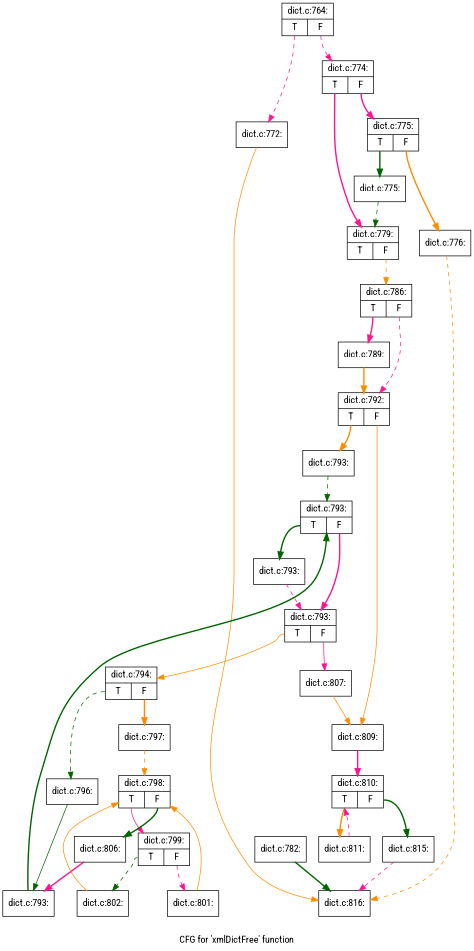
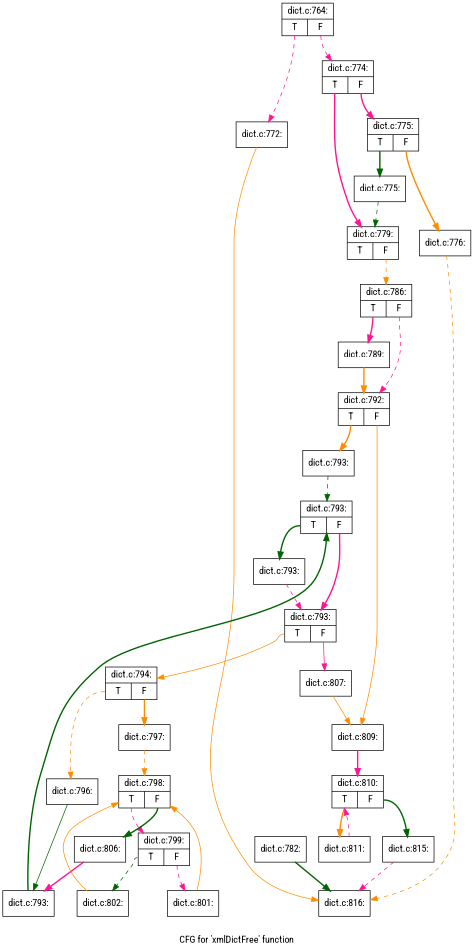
(74, 724) -> (74, 724)
(133, 819) -> (133, 819)
